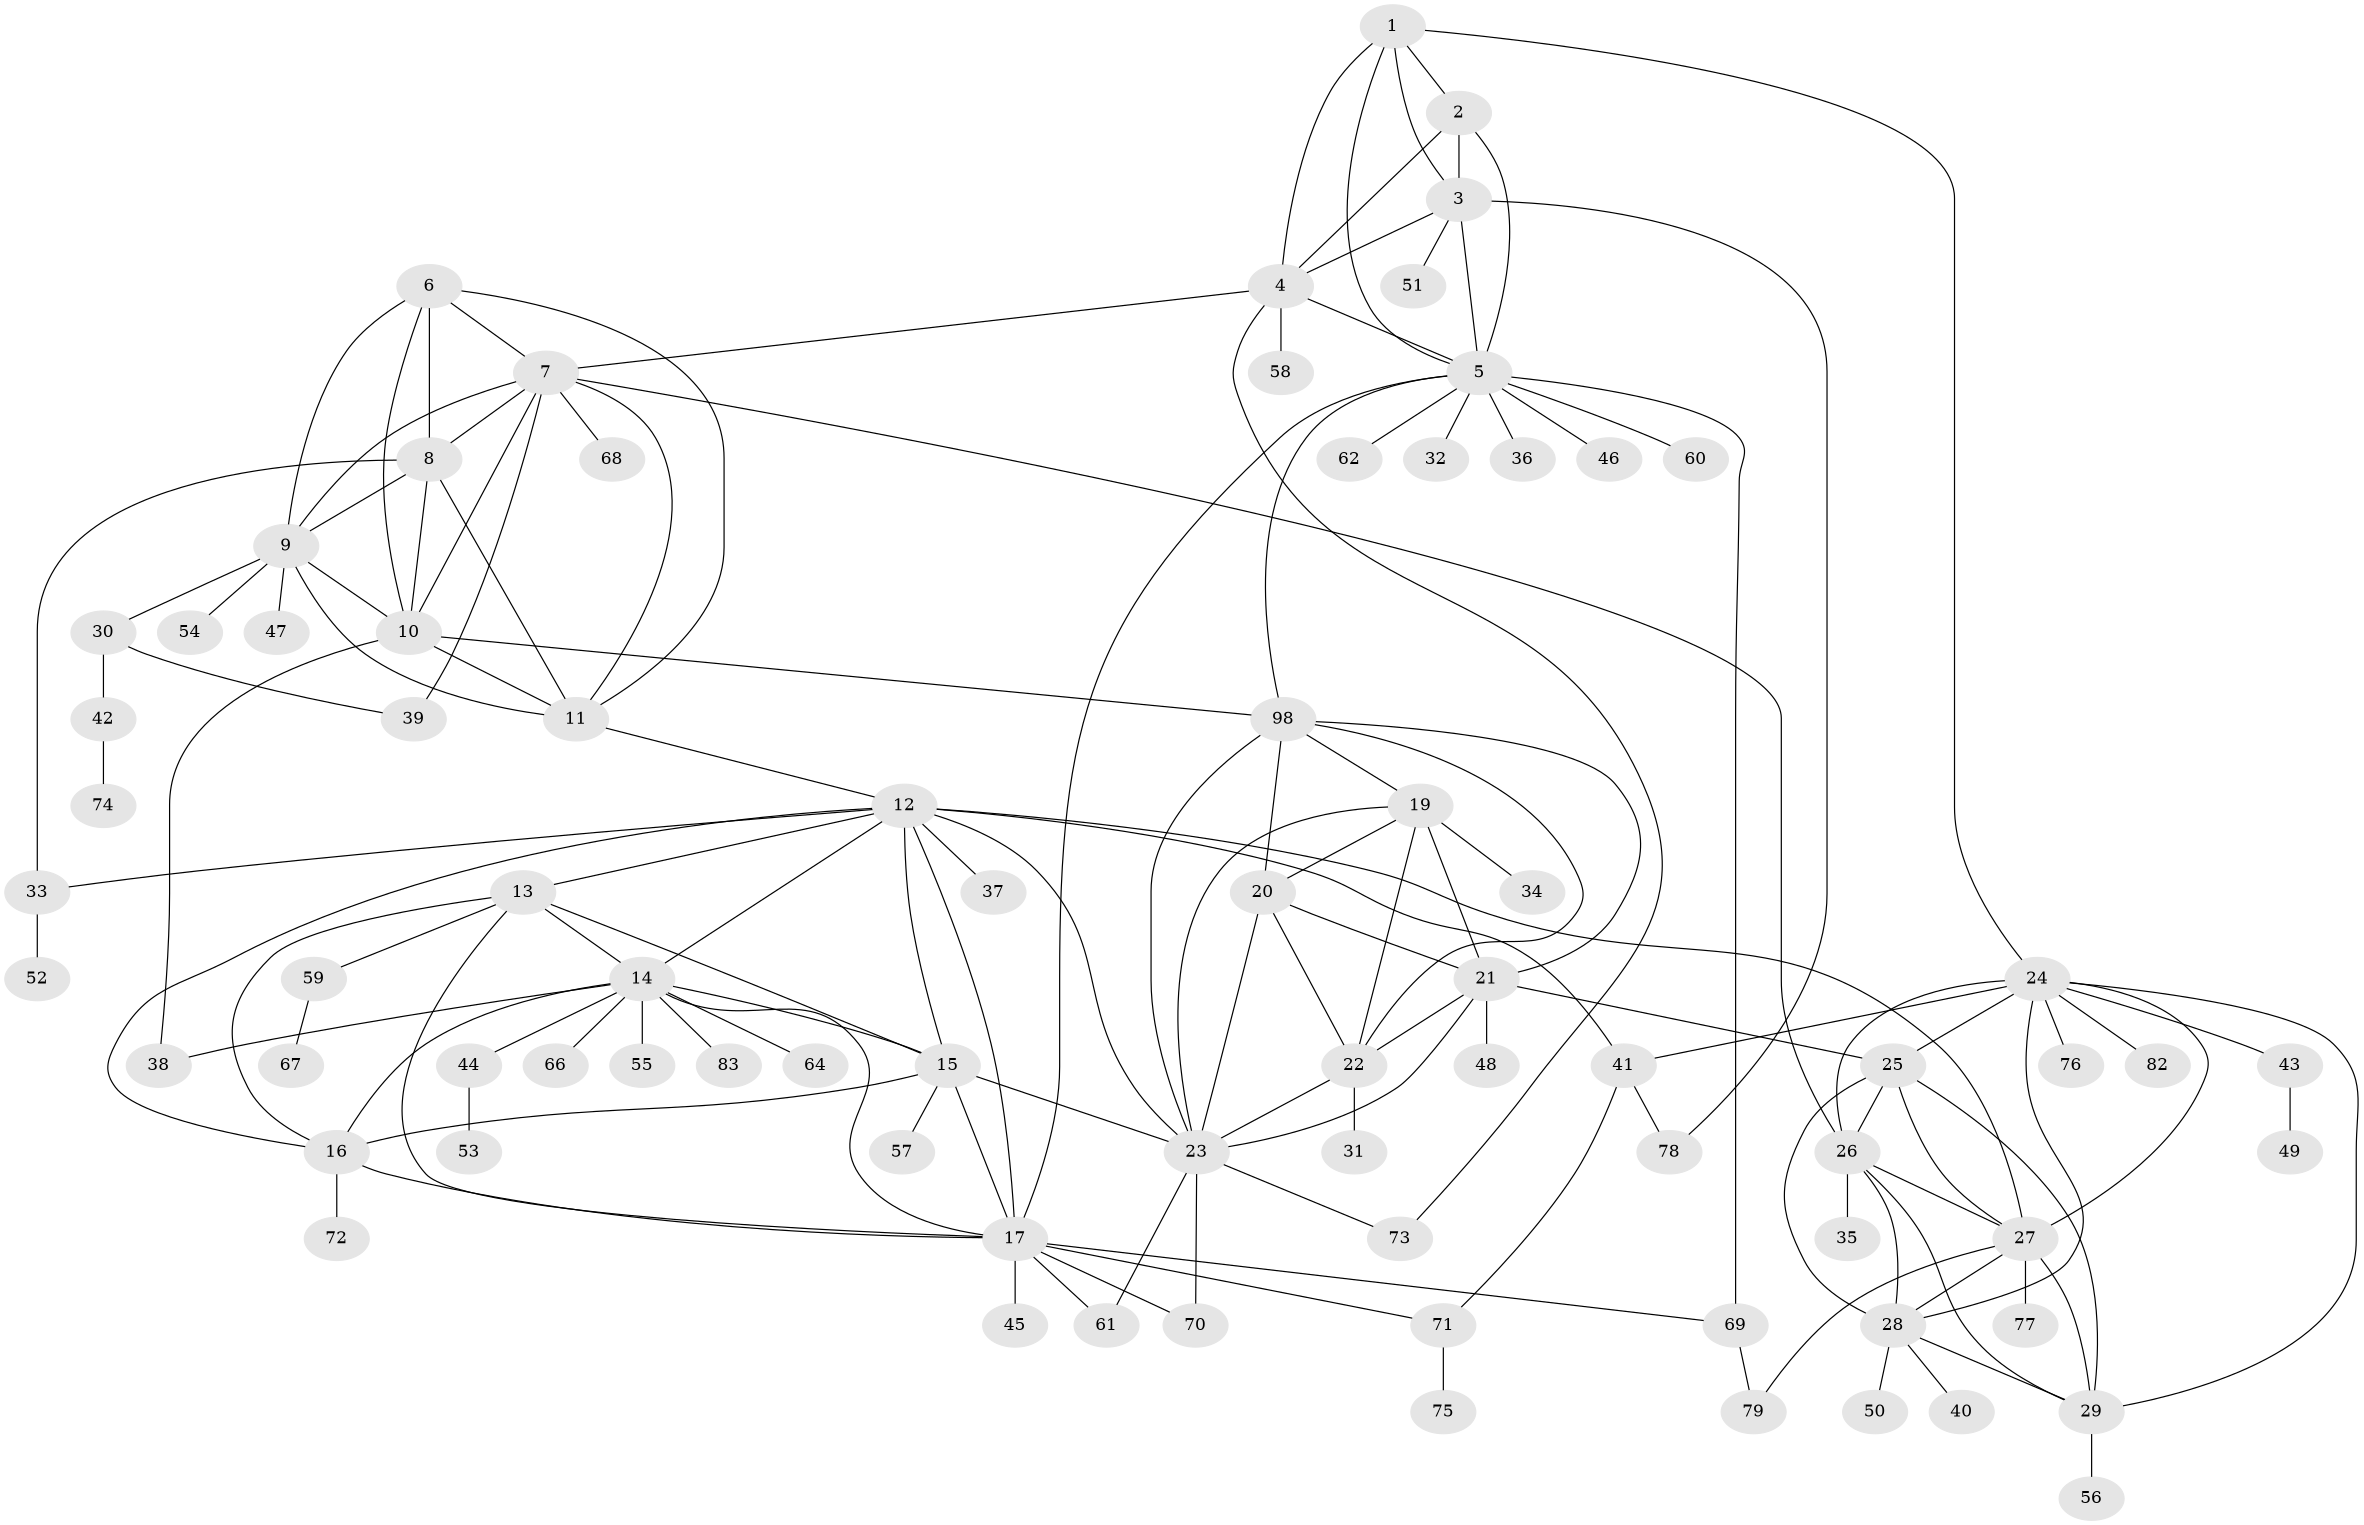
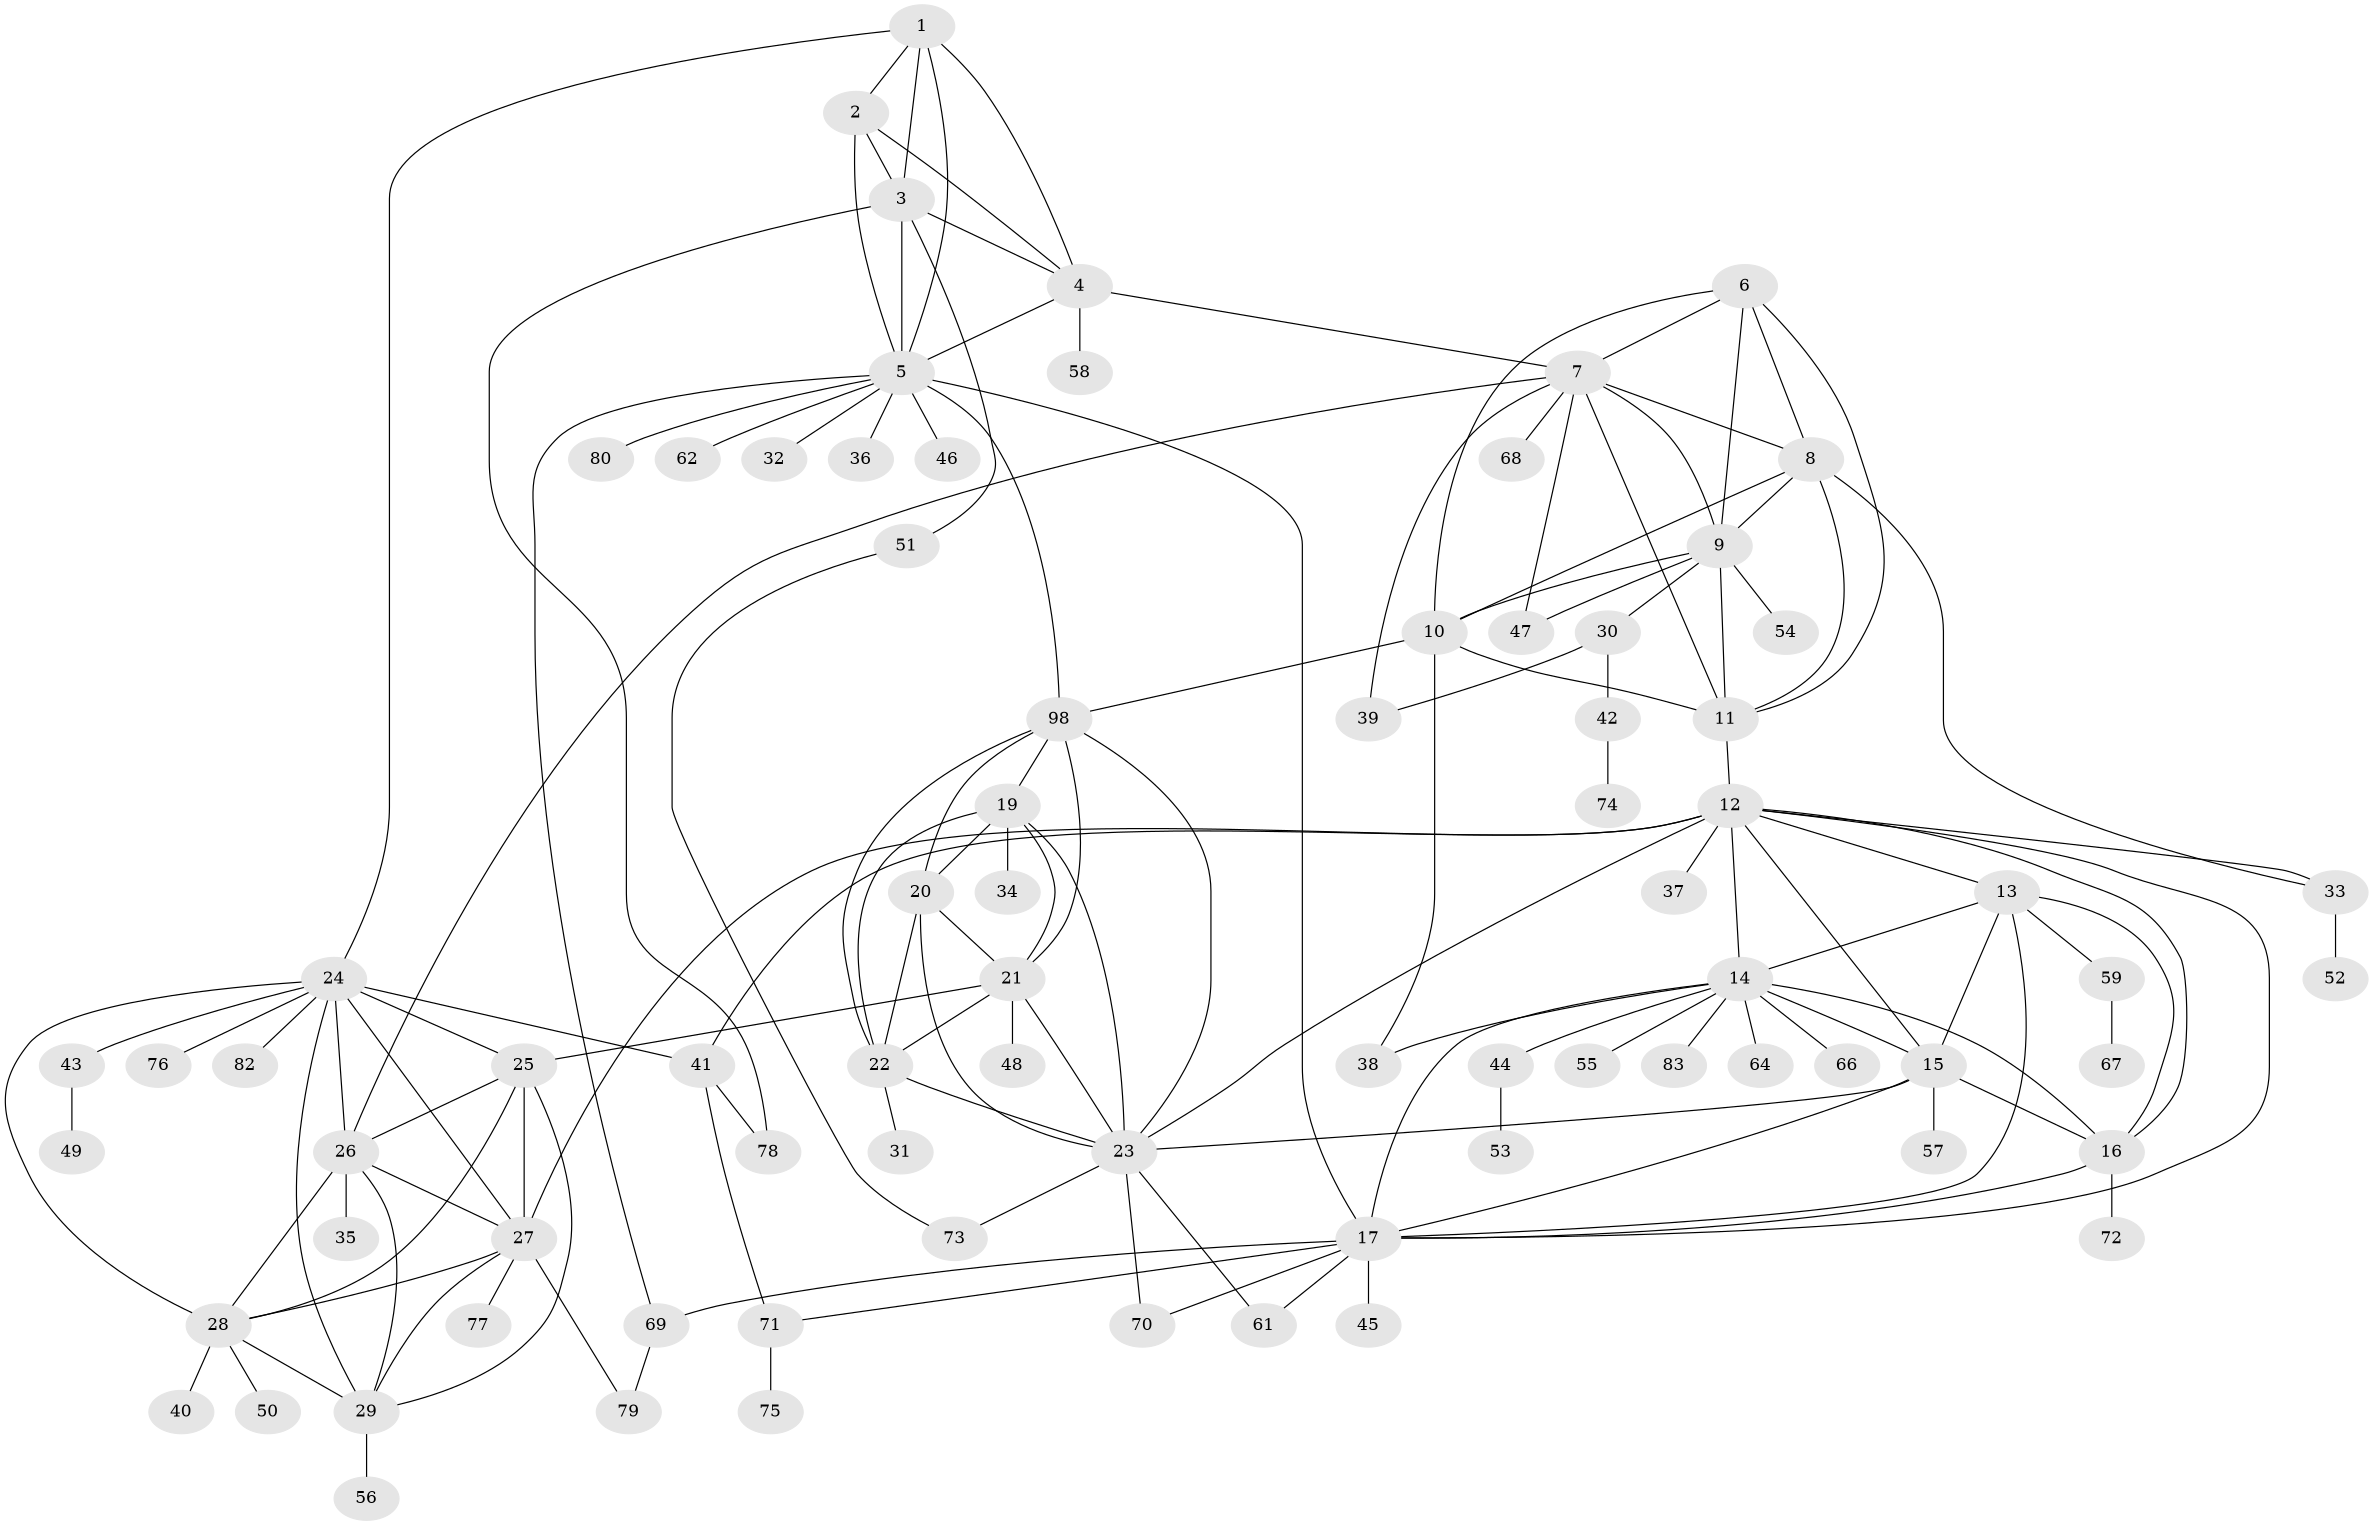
(1696, 459) -> (601, 459)
(478, 503) -> (1550, 503)
(1604, 718) -> (697, 868)
